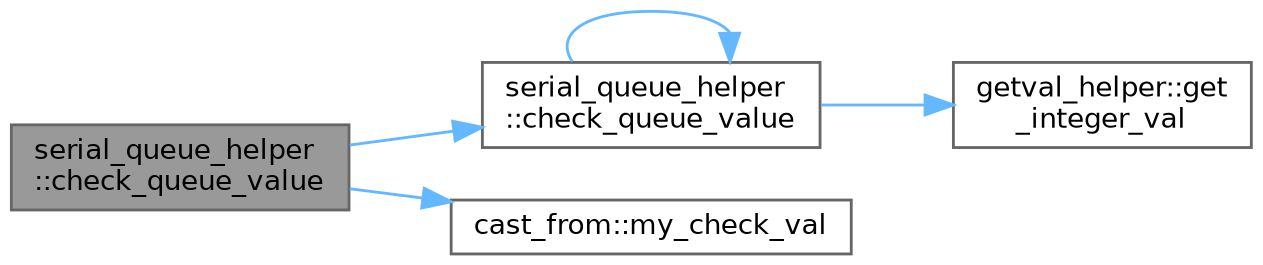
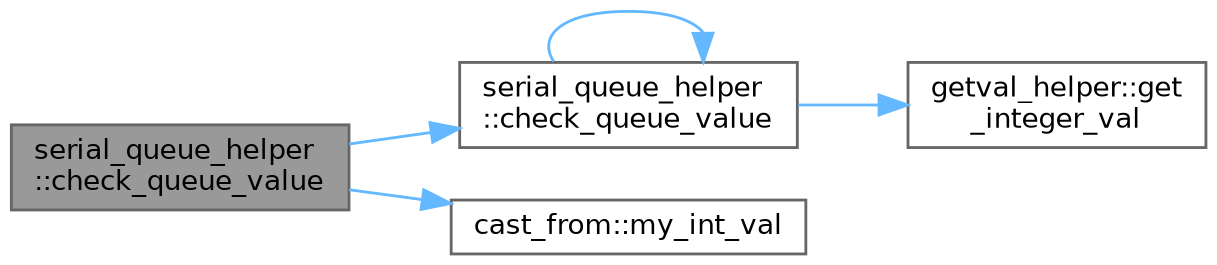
(651, 227) -> (629, 227)
